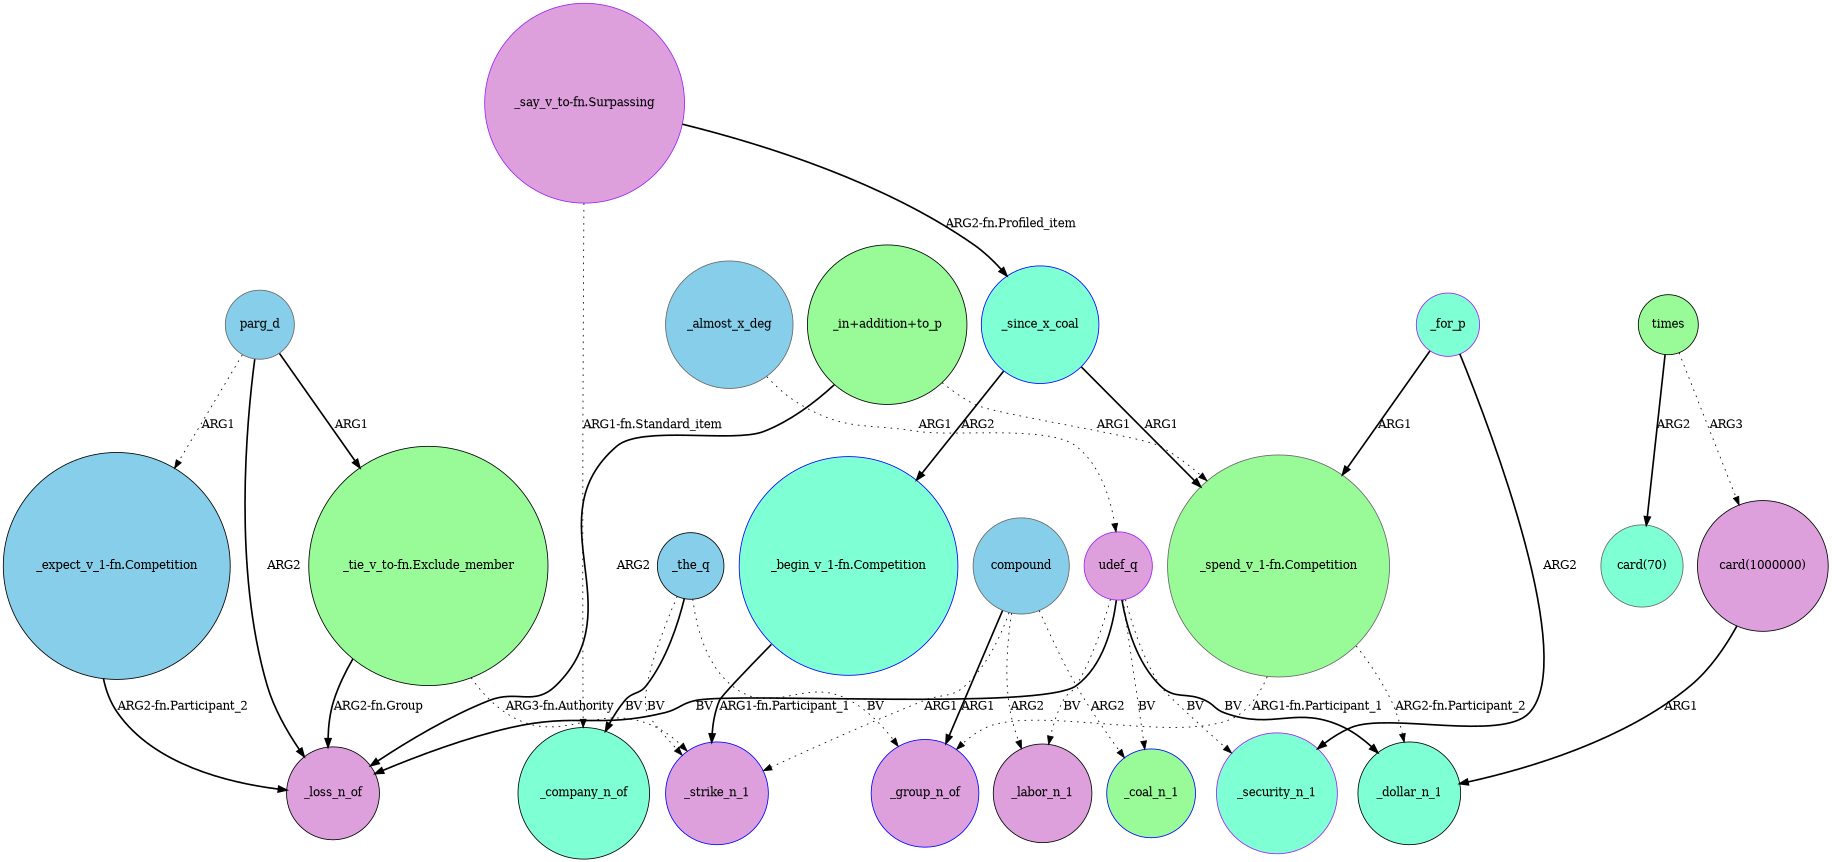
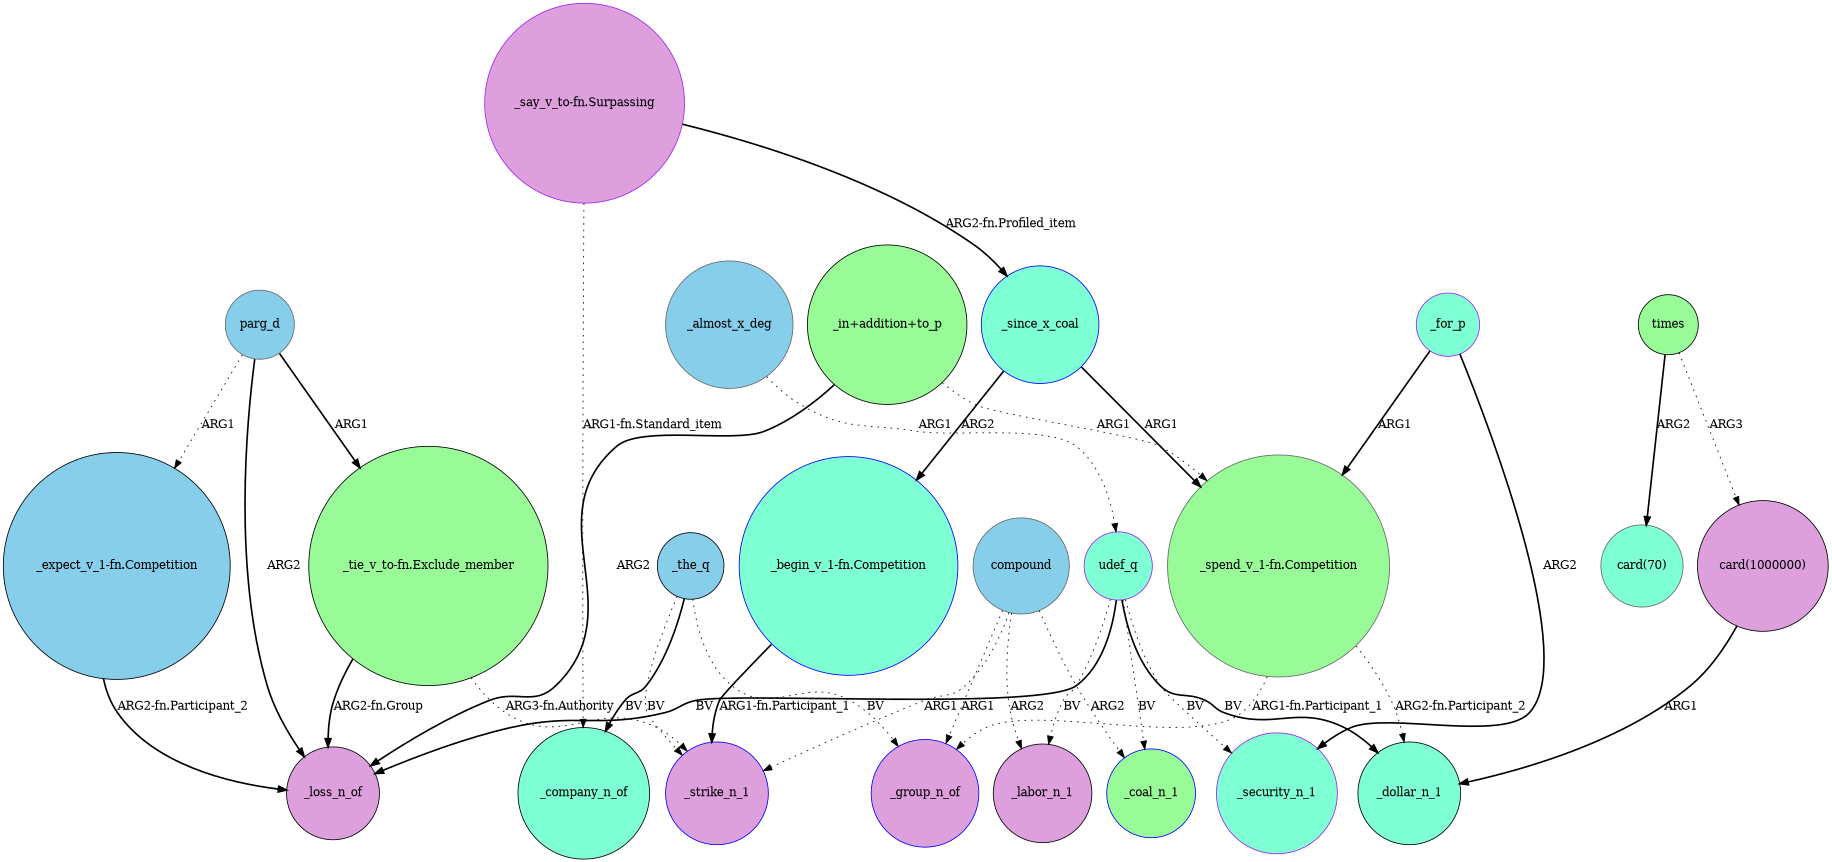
(1118, 566) -> (1118, 566)
(969, 689) -> (969, 689)
